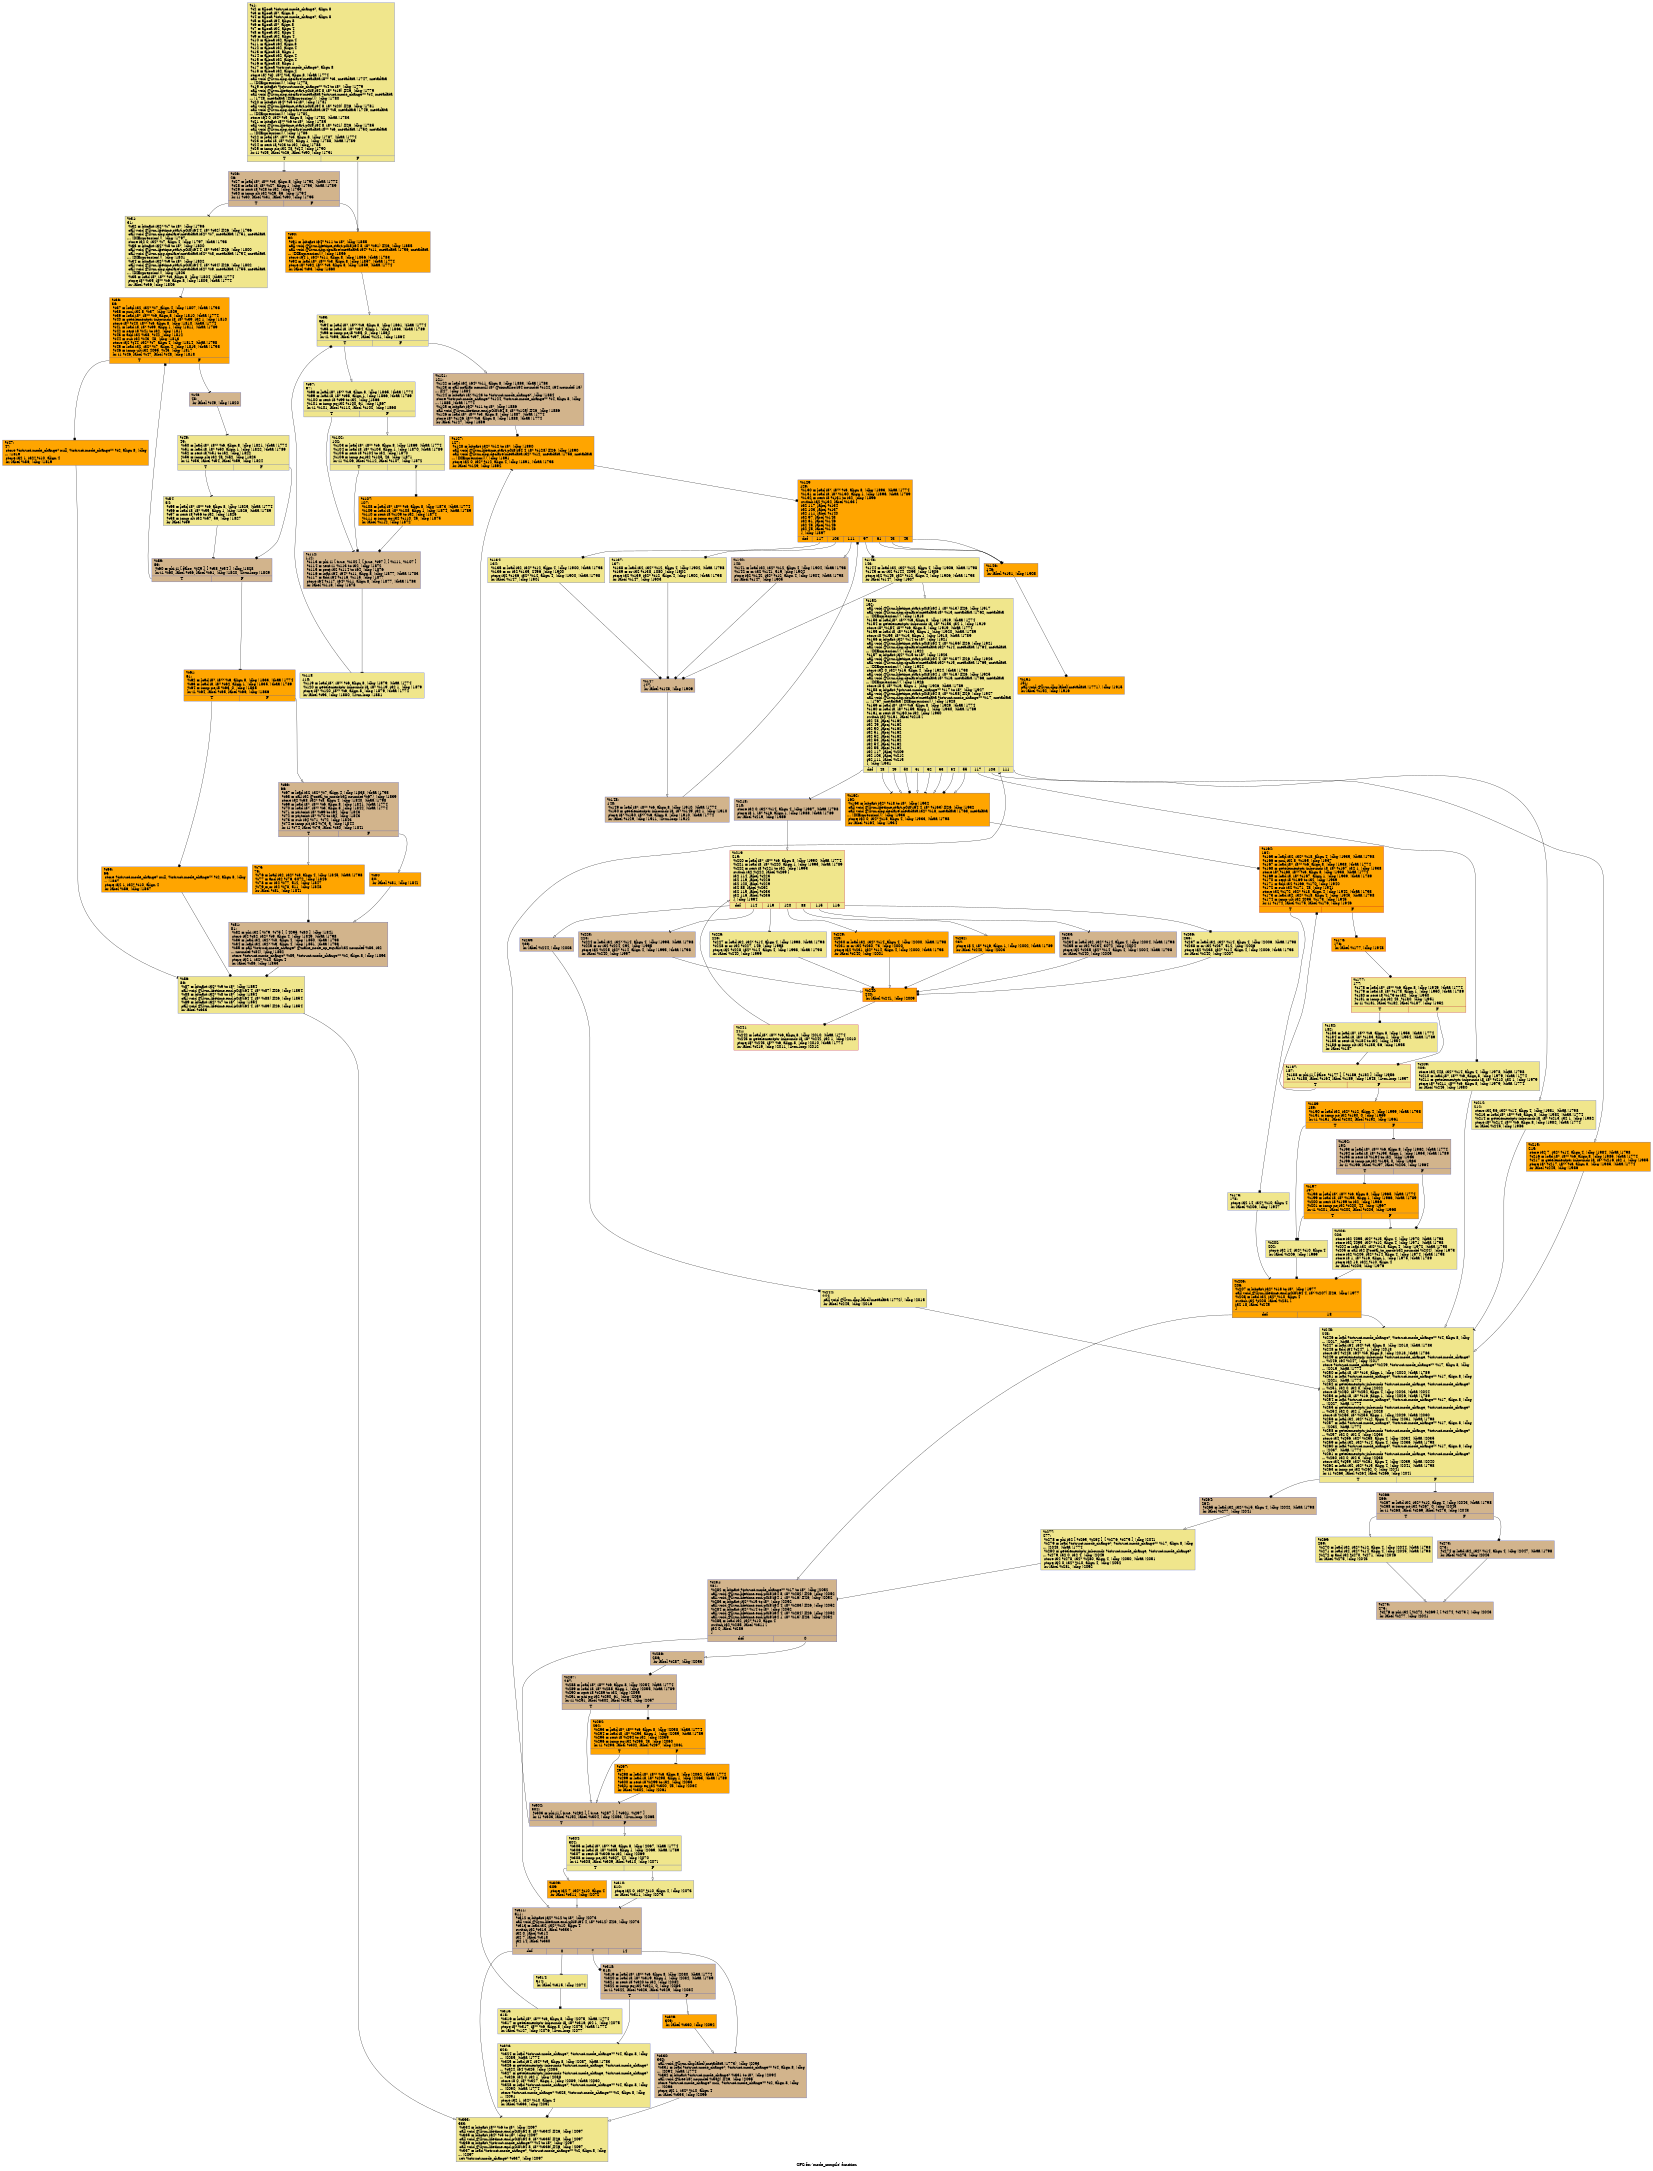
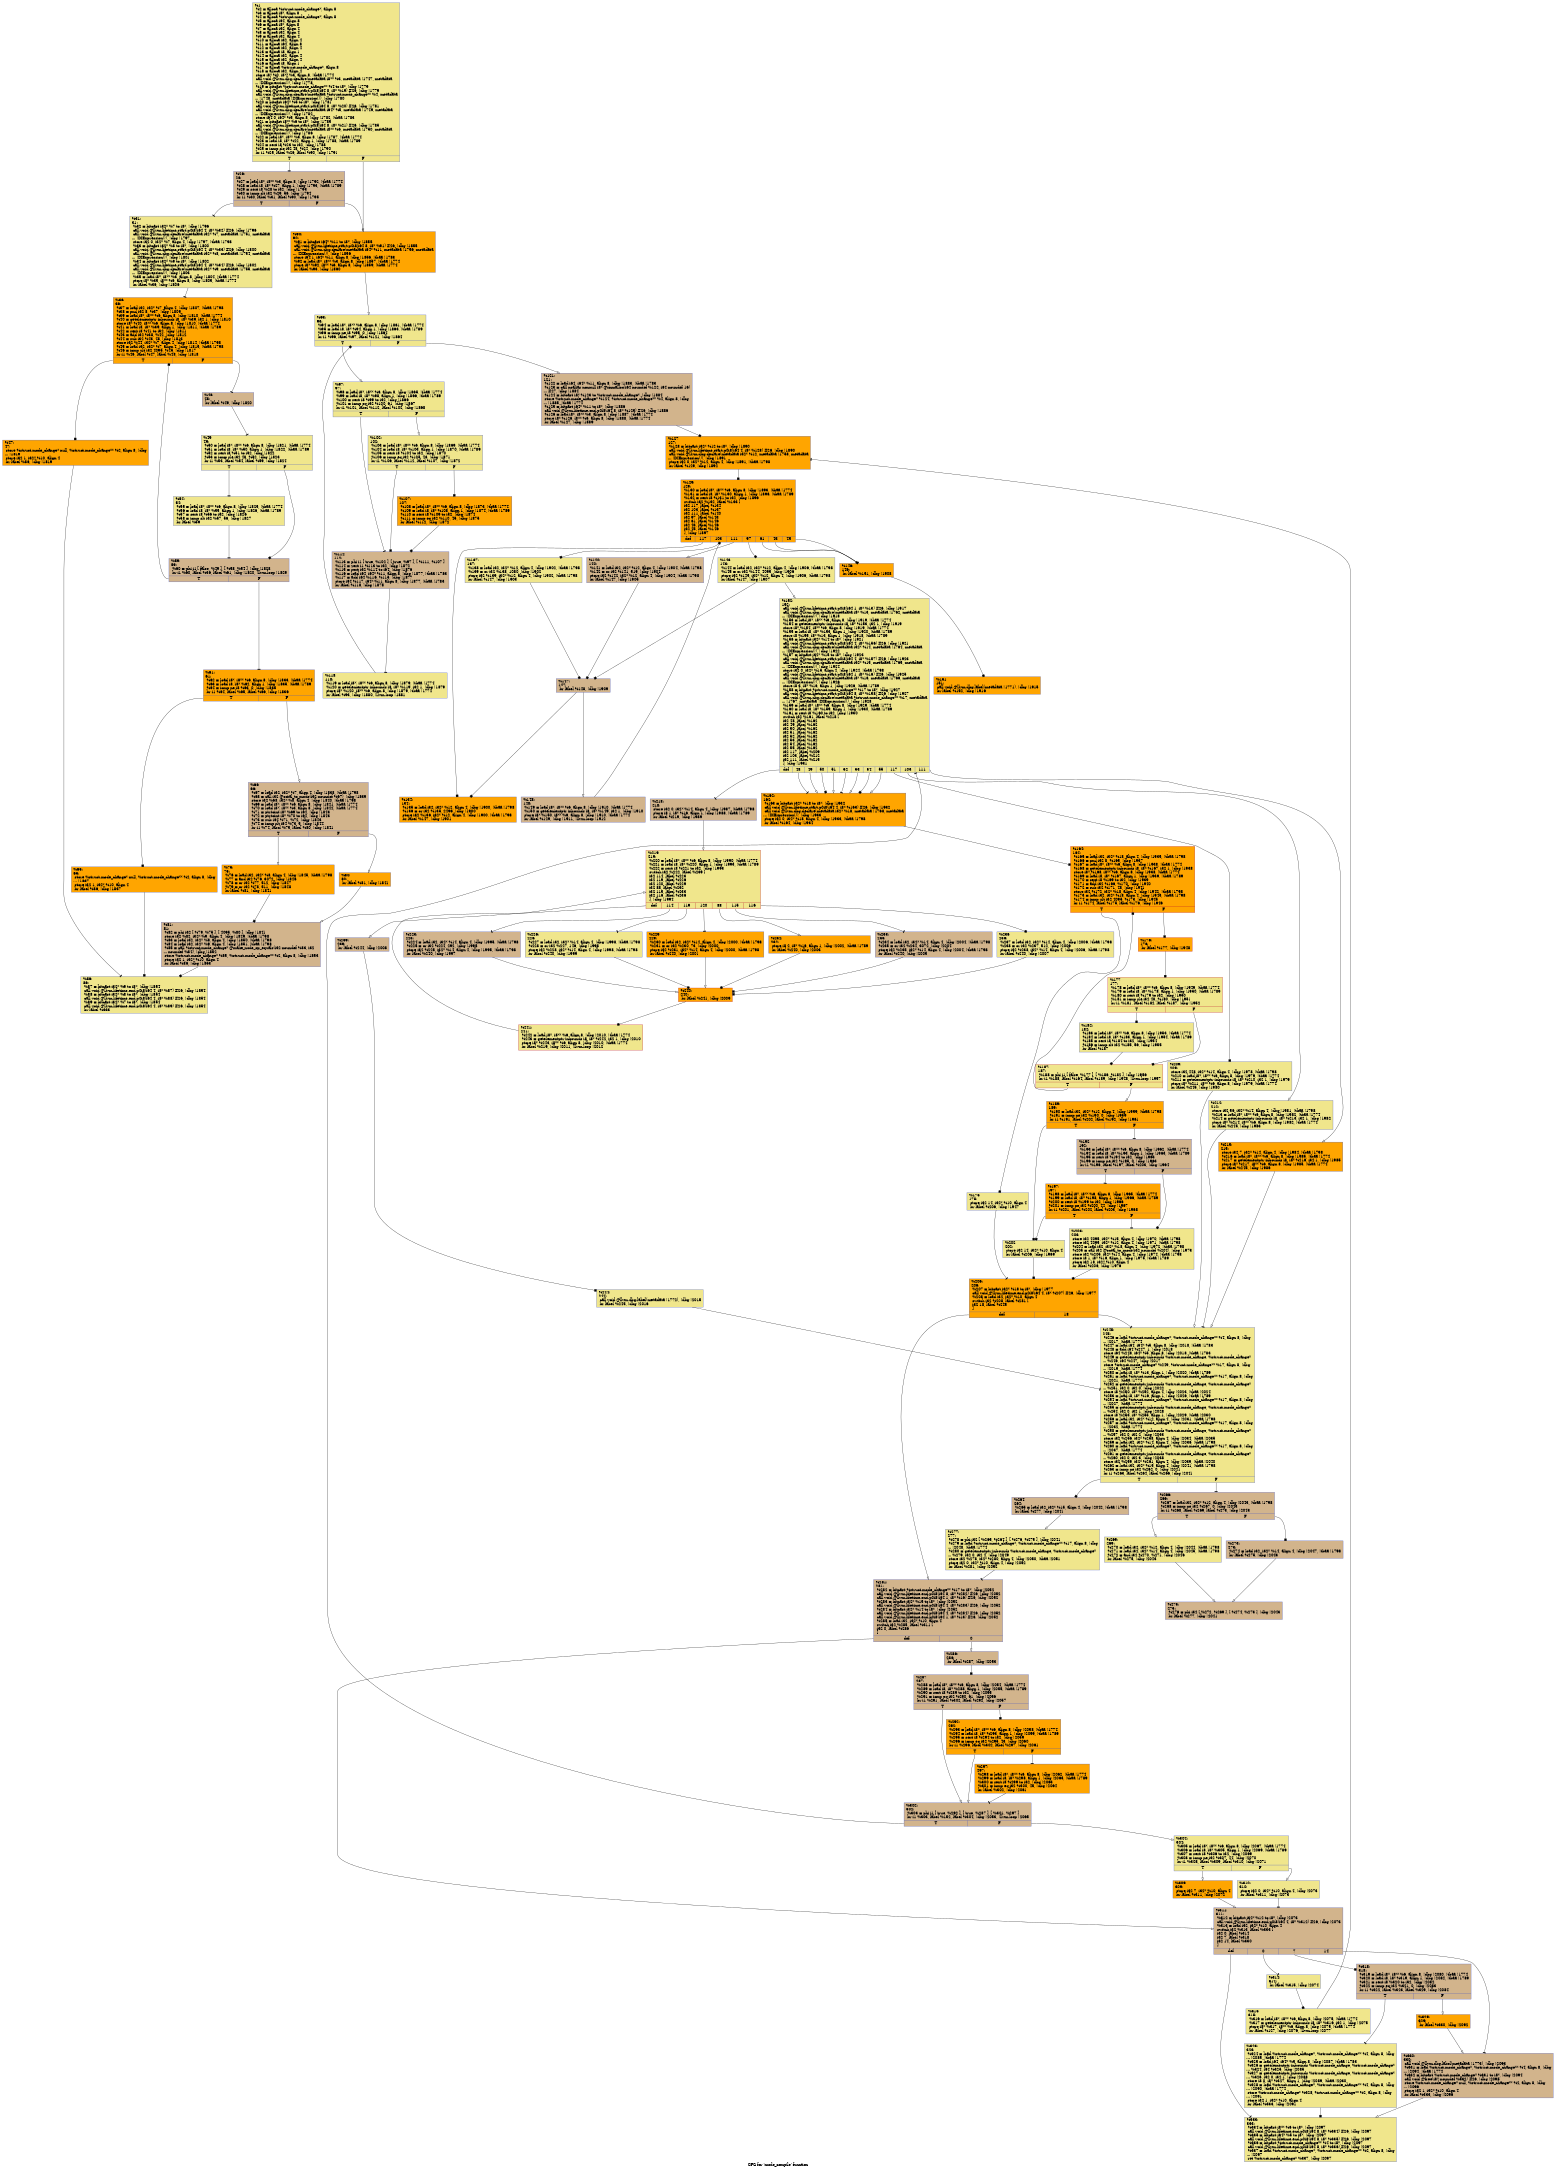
(546, 570) -> (458, 810)
(609, 630) -> (524, 744)
(358, 1577) -> none
(603, 1697) -> (956, 1697)
